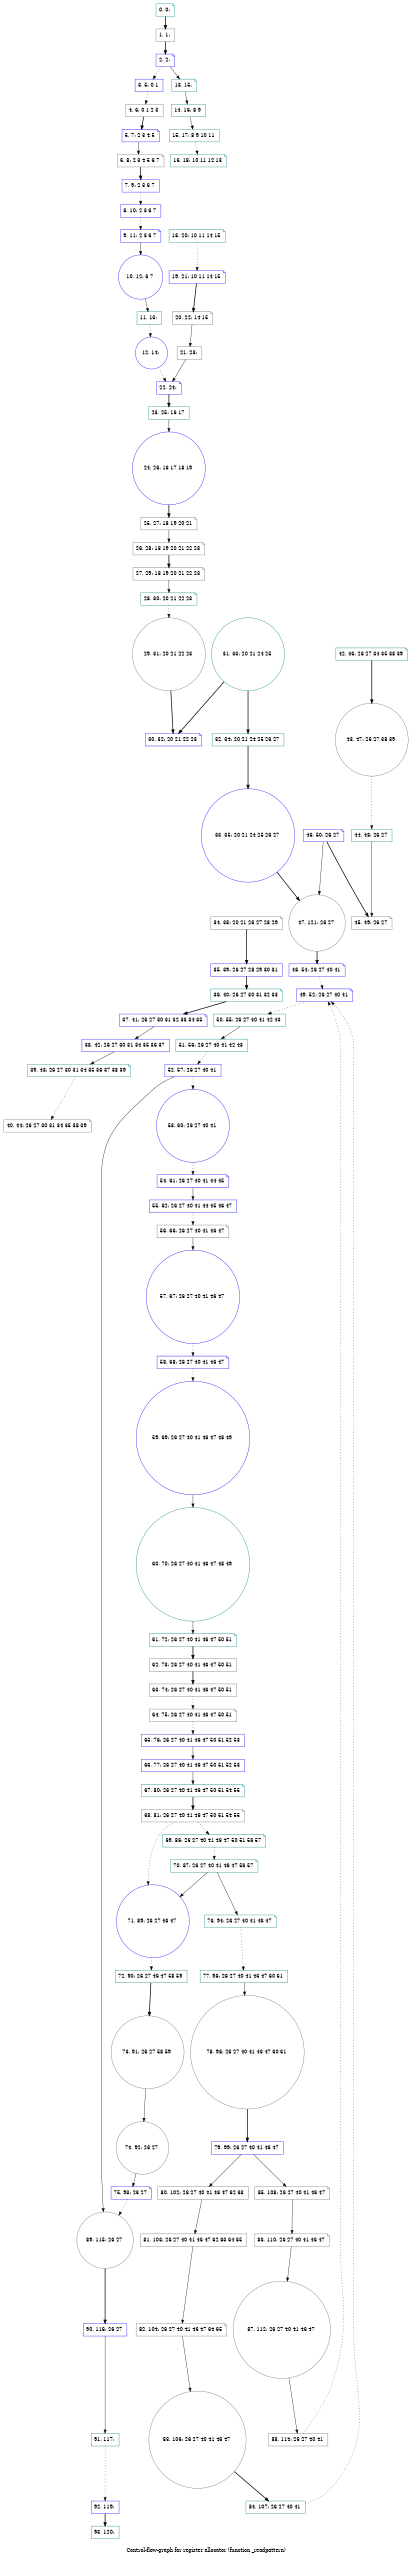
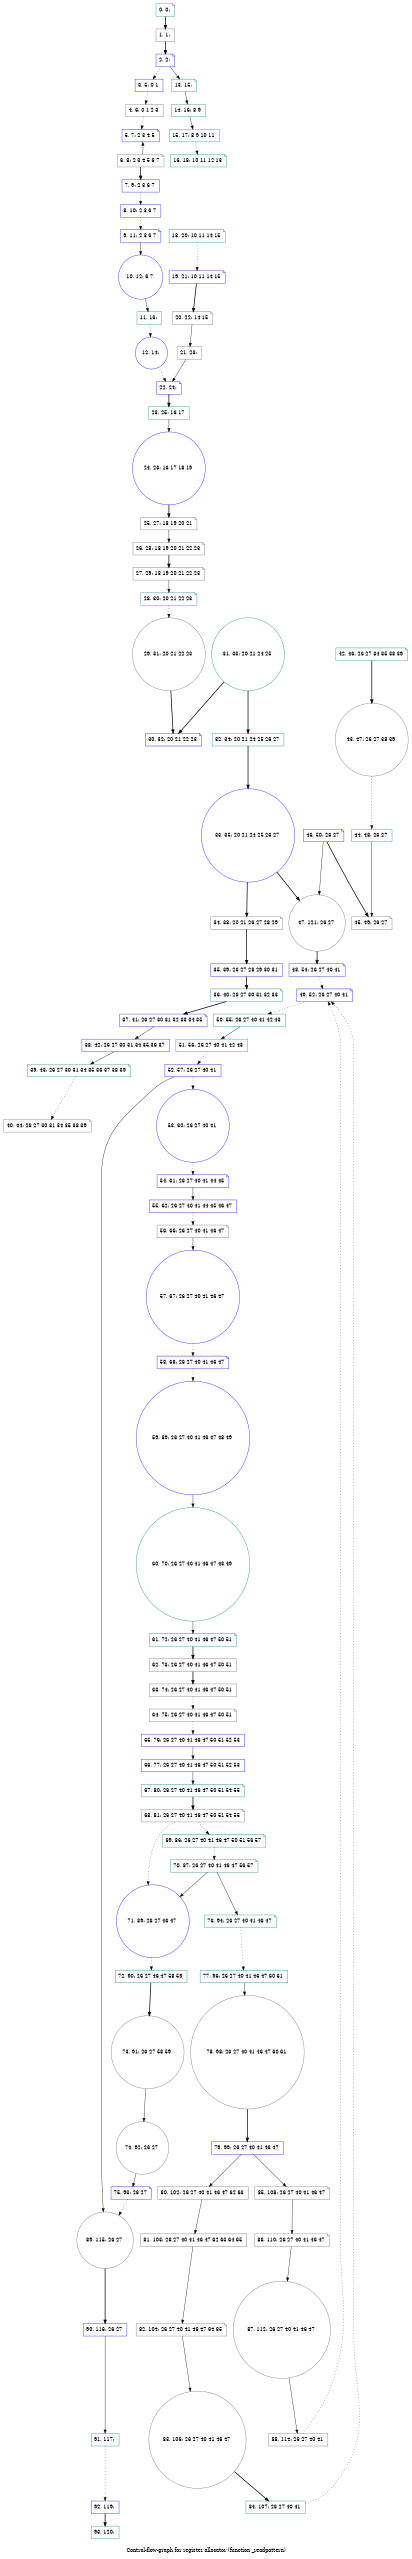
(143, 121) -> (143, 121)
(138, 146) -> (143, 150)
none -> (247, 898)
